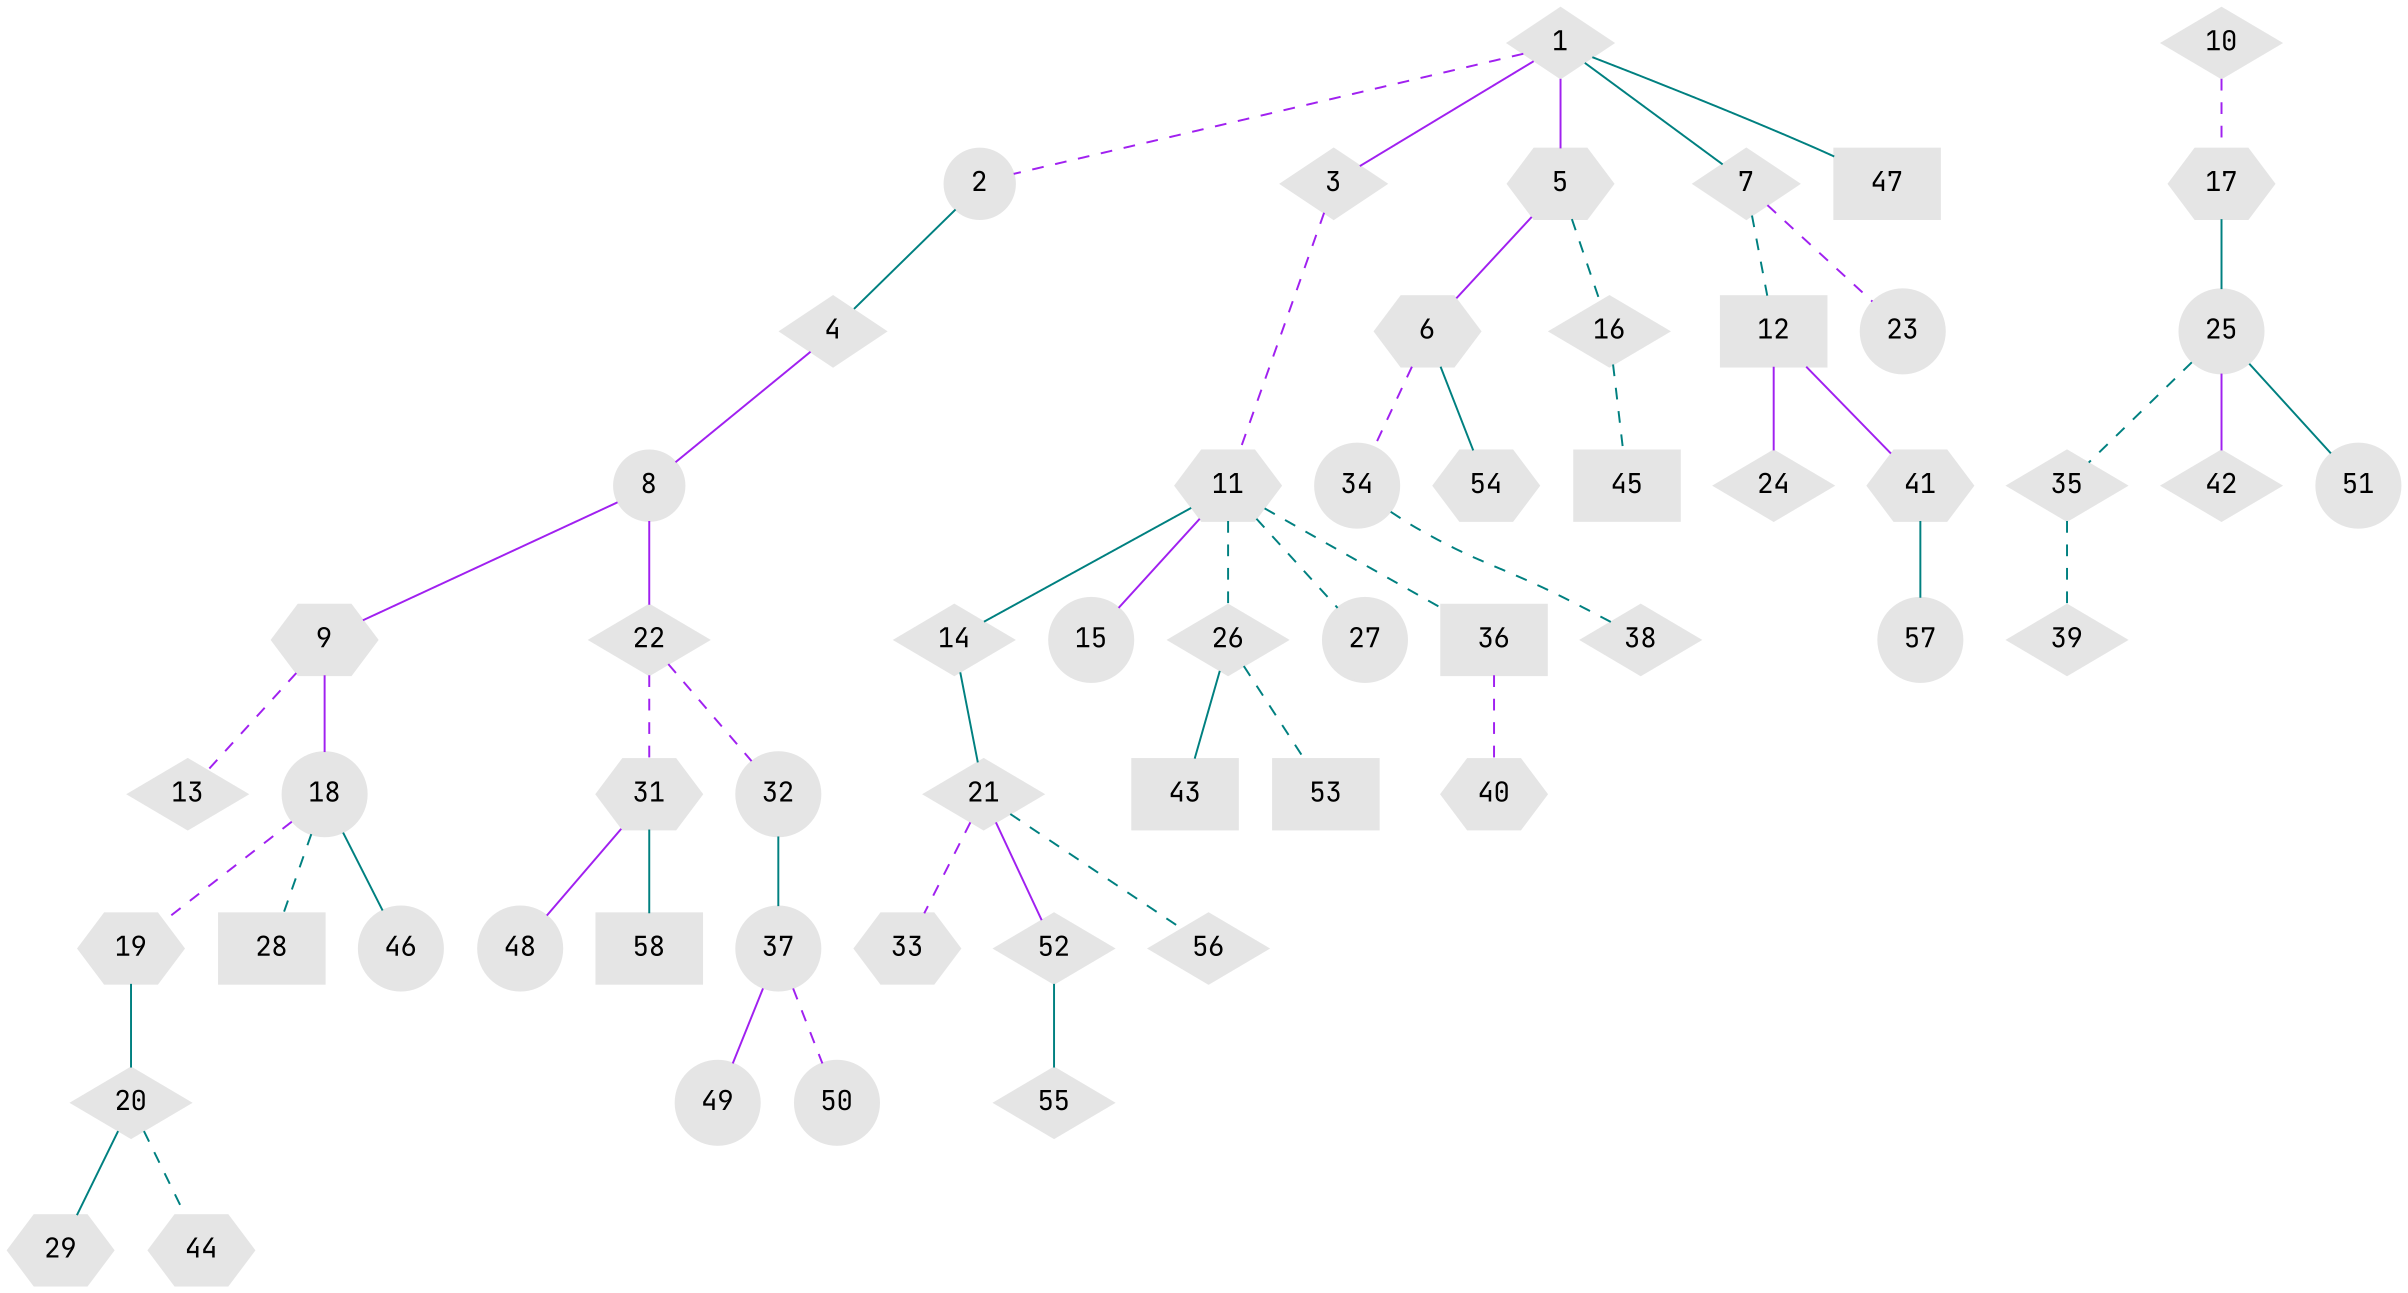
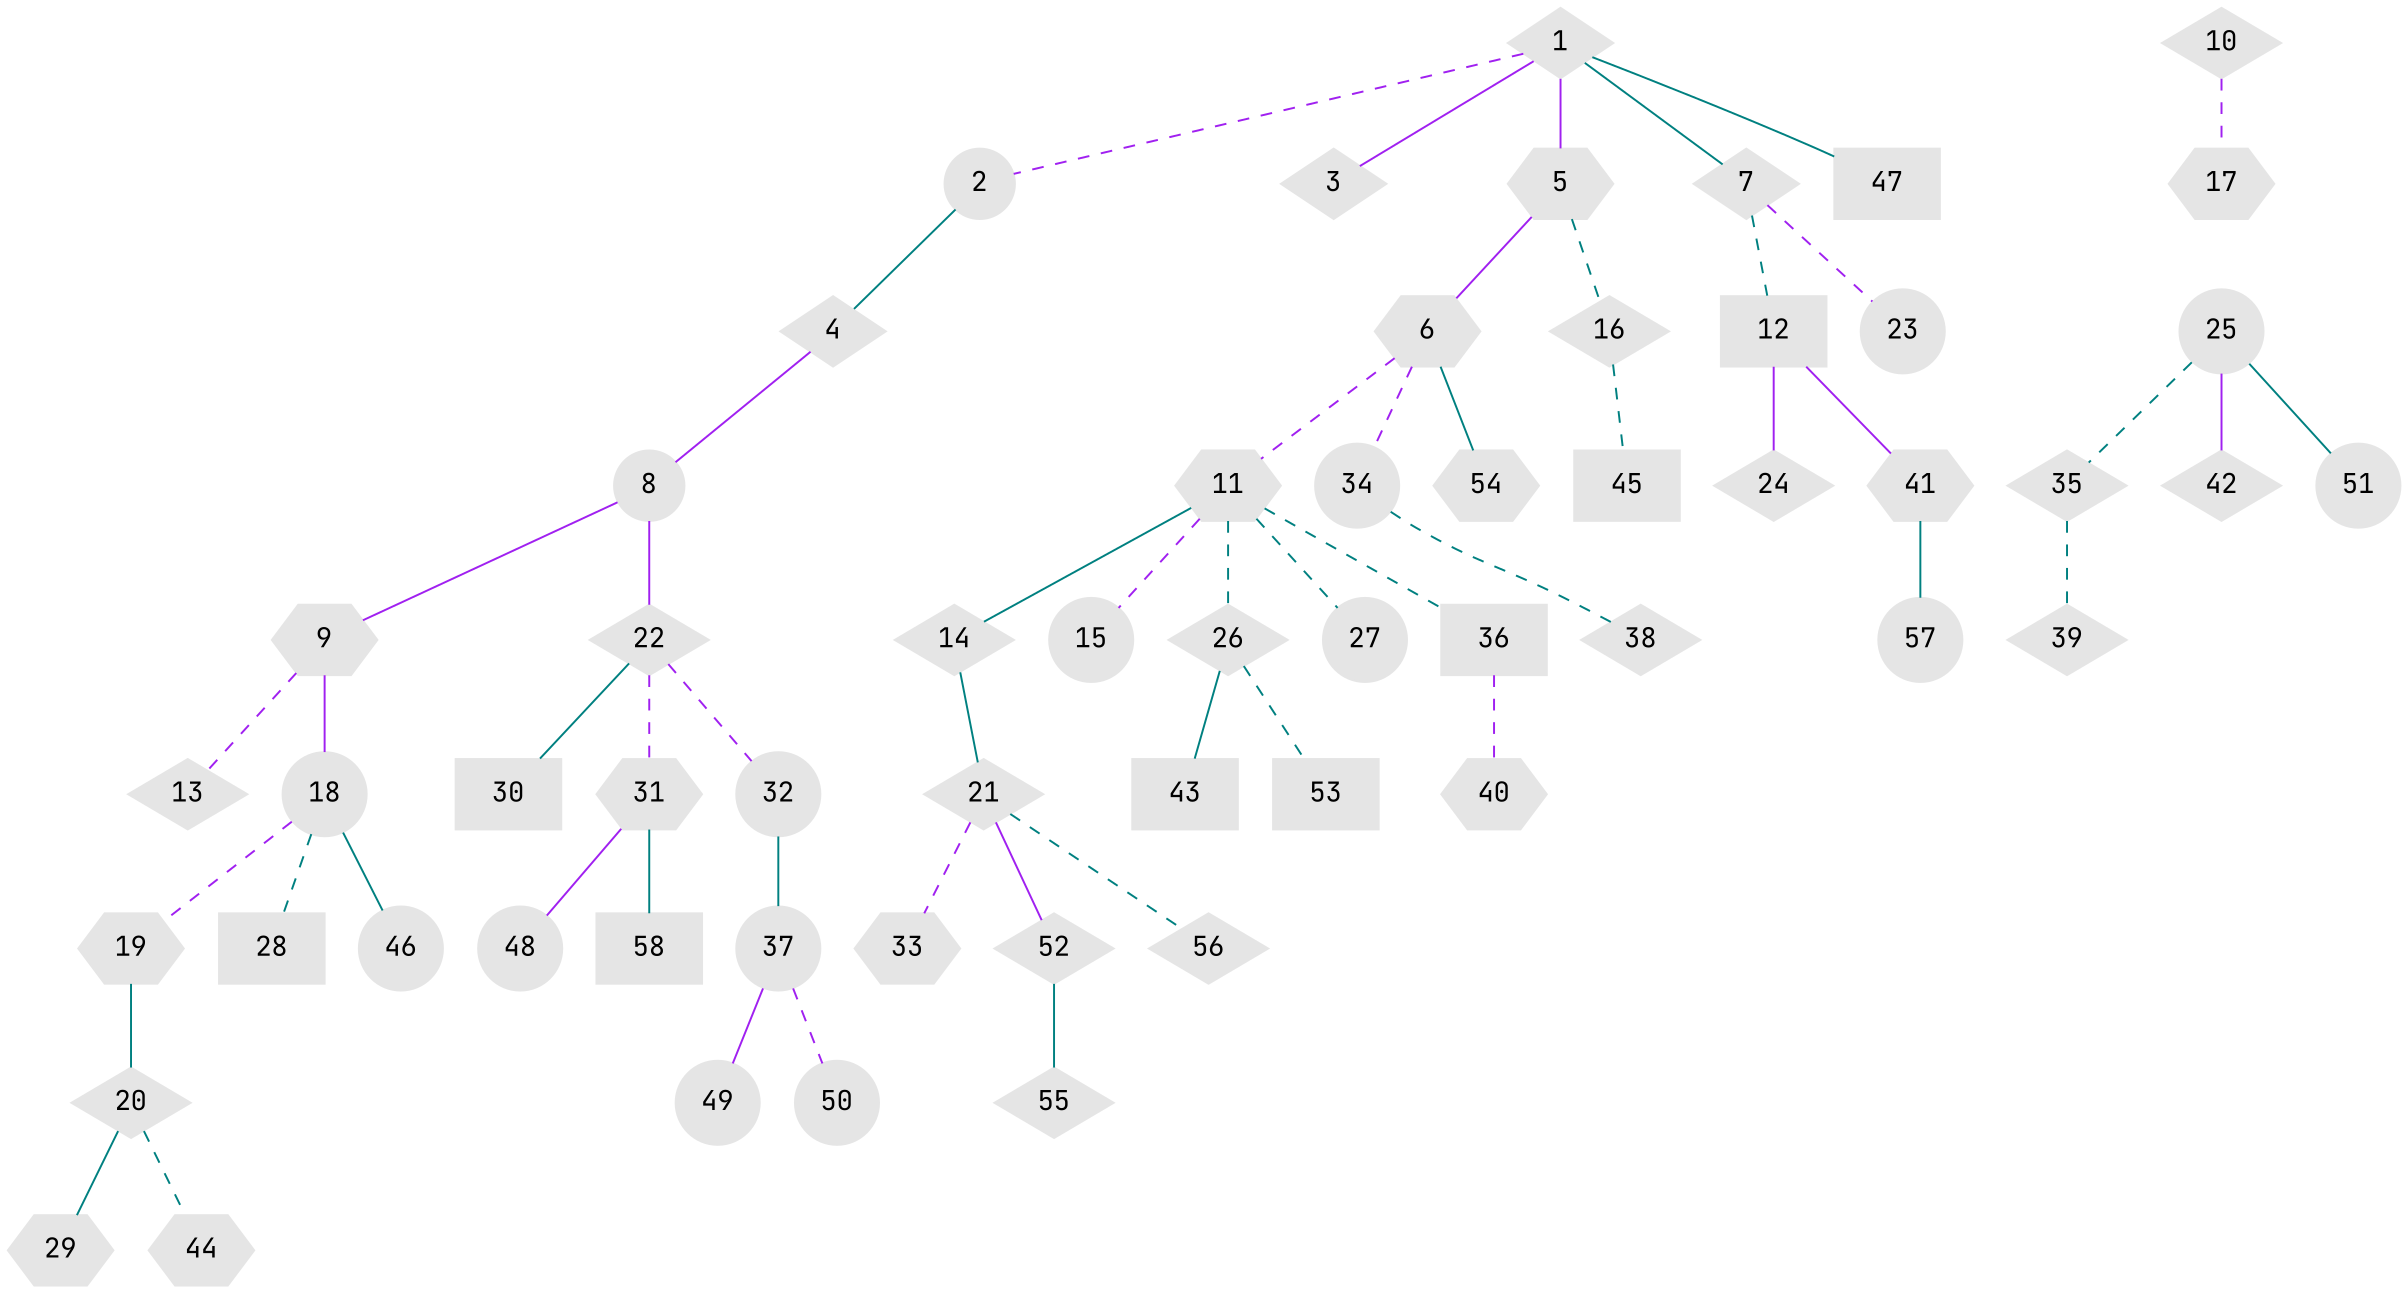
(2222, 254) -> none
(1282, 331) -> (1328, 408)
(1159, 563) -> (1159, 563)
none -> (508, 794)
